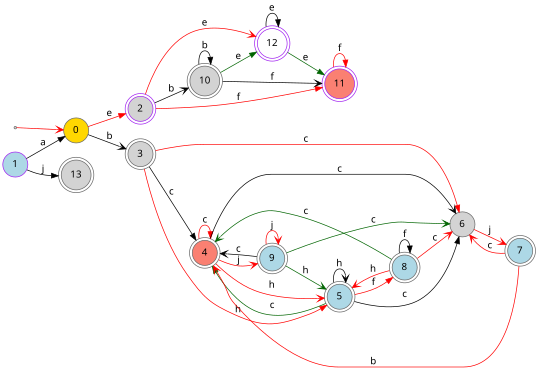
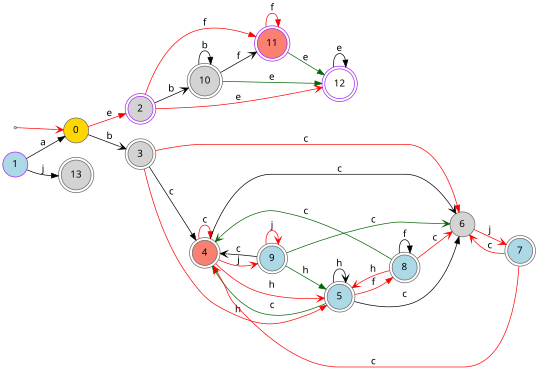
(303, 62) -> (303, 62)
(303, 276) -> (303, 276)
(373, 362) -> (373, 362)
